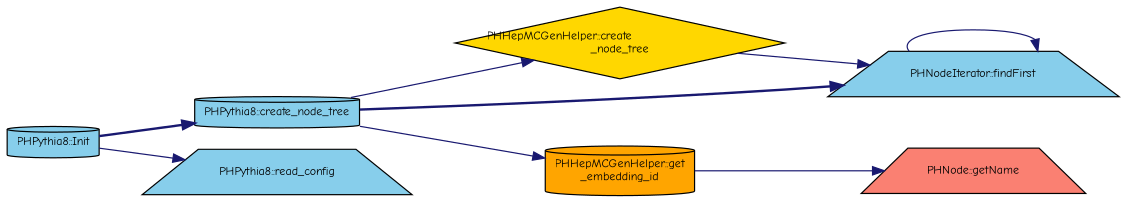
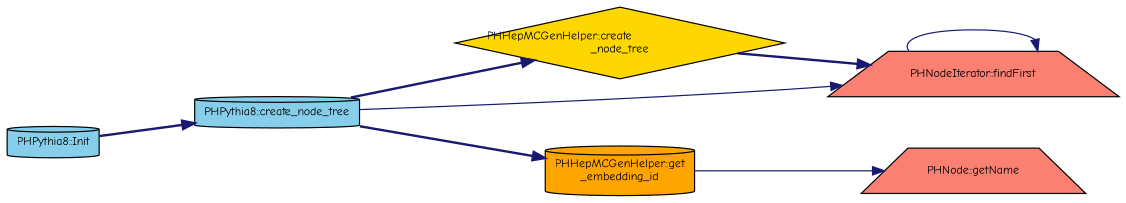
(797, 59) -> (797, 59)
(973, 74) -> (973, 74)
(437, 80) -> (437, 80)
(595, 100) -> (595, 100)
(446, 141) -> (446, 141)
(277, 172) -> none
